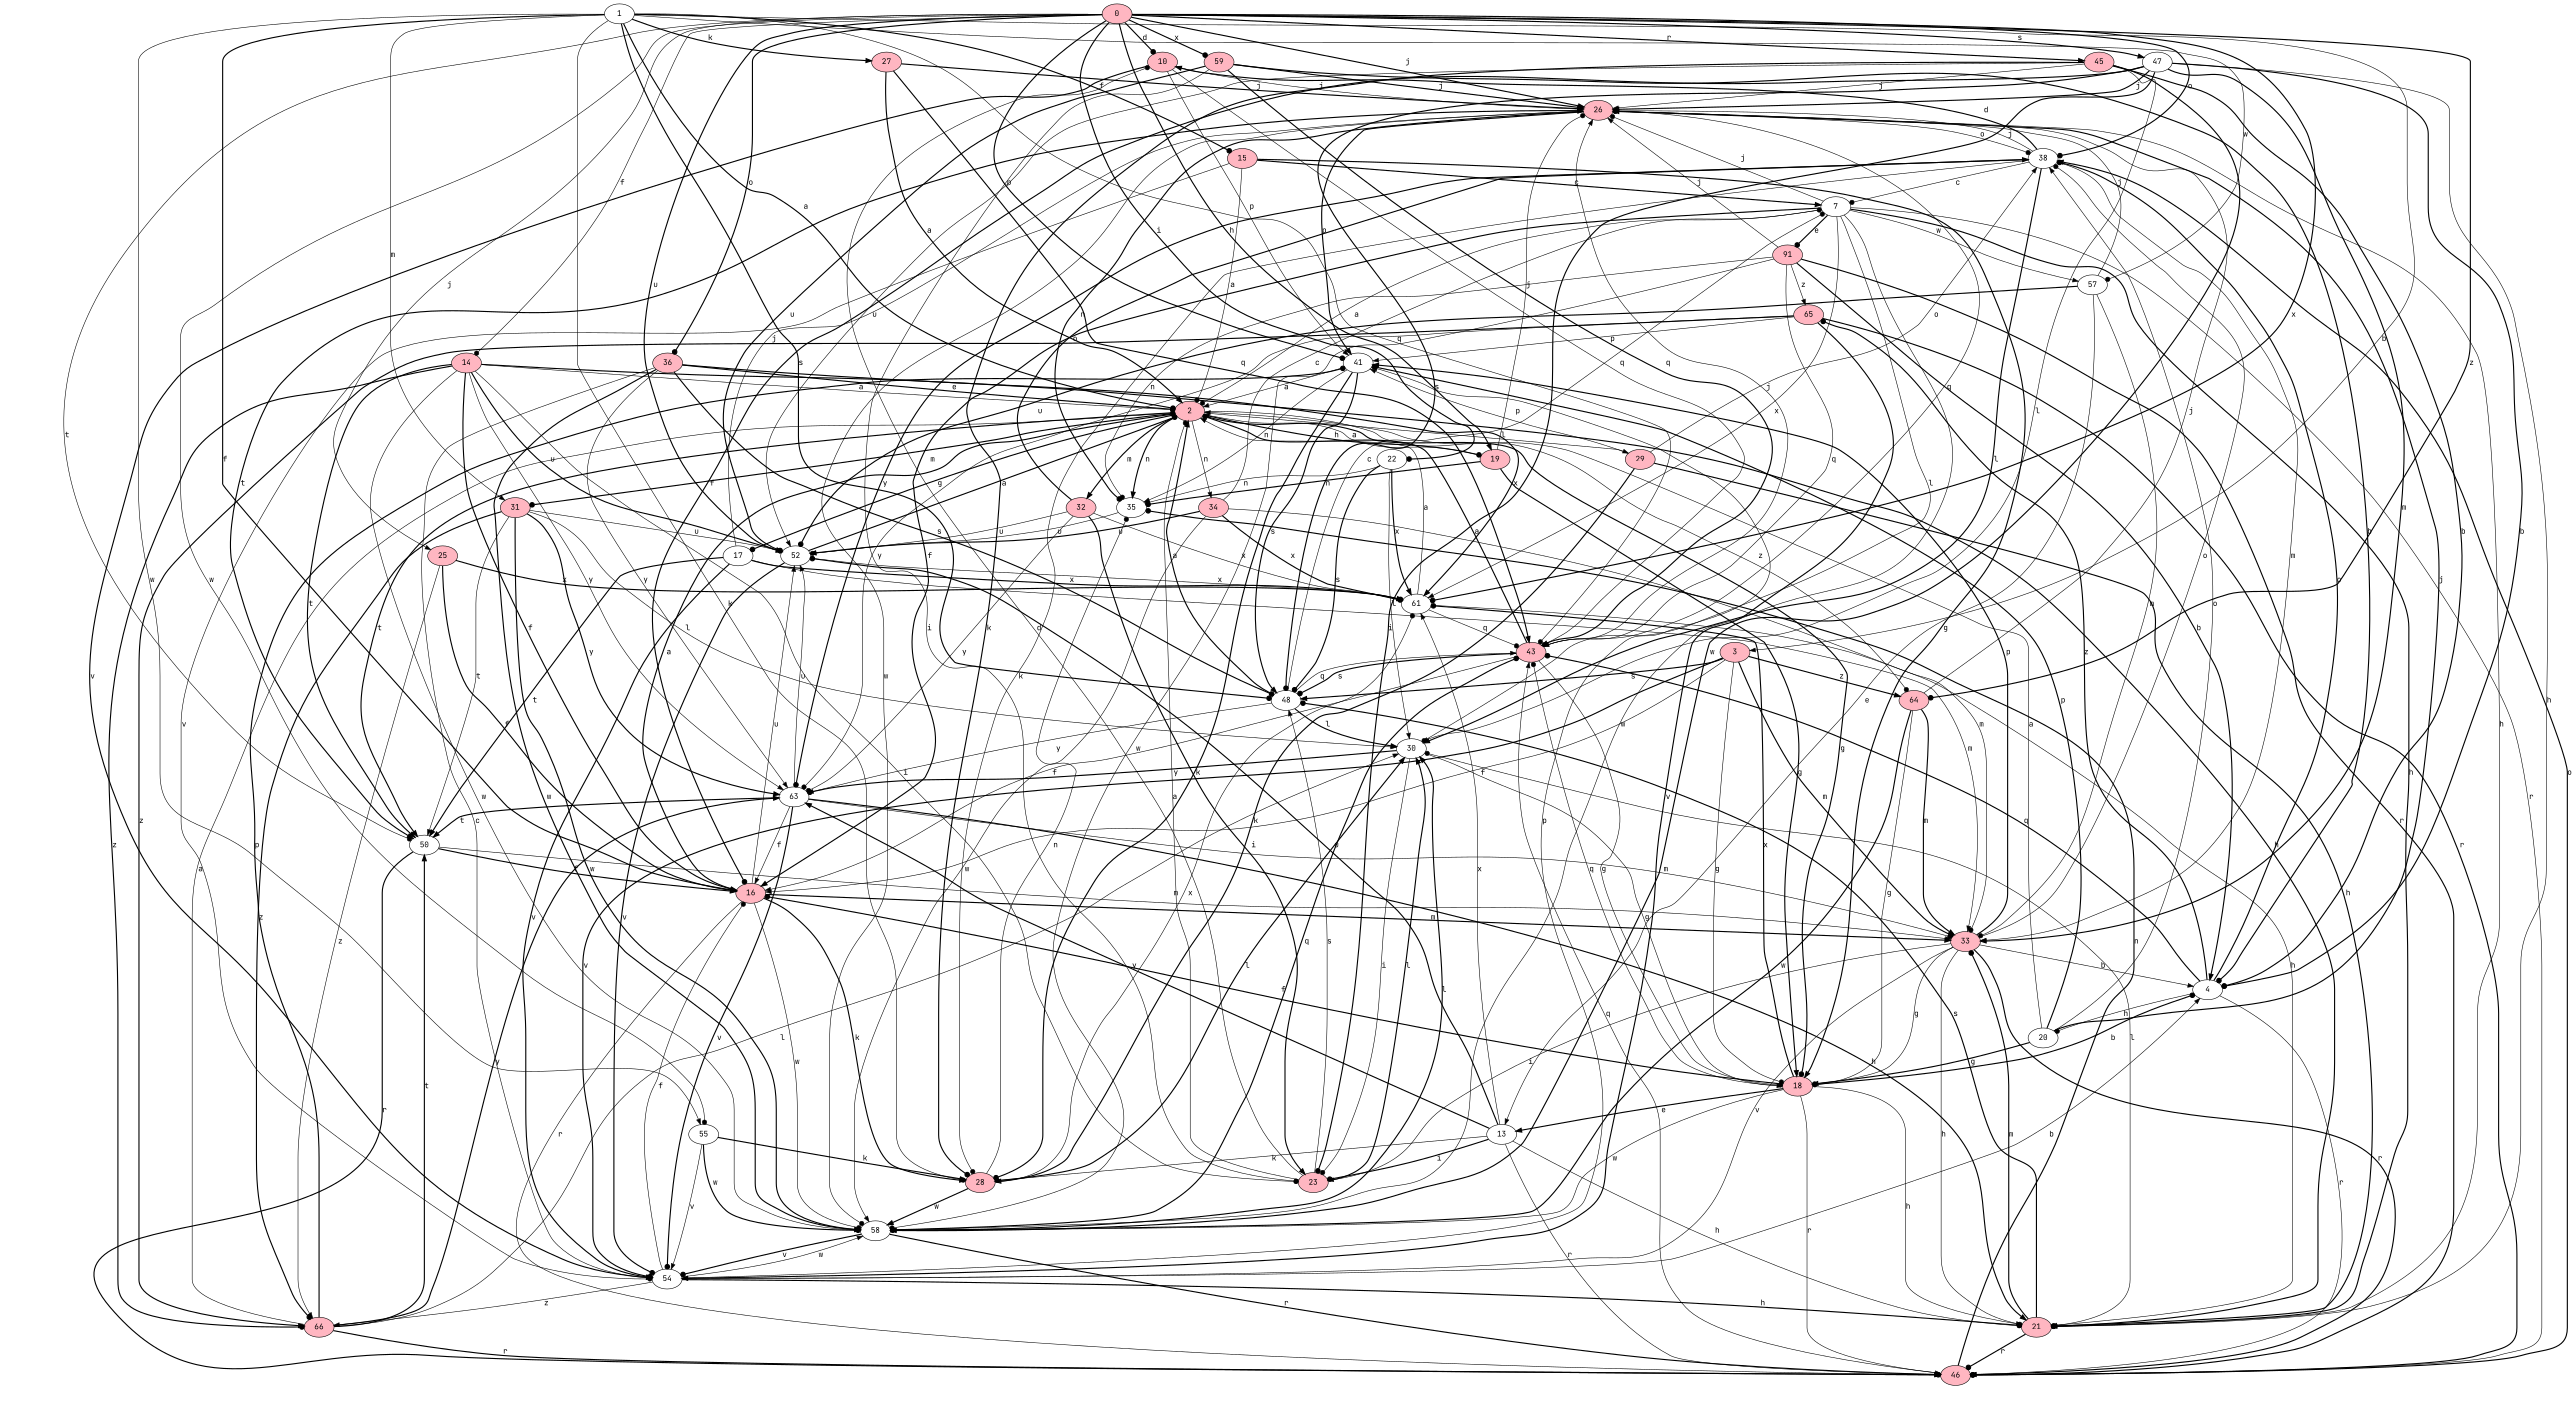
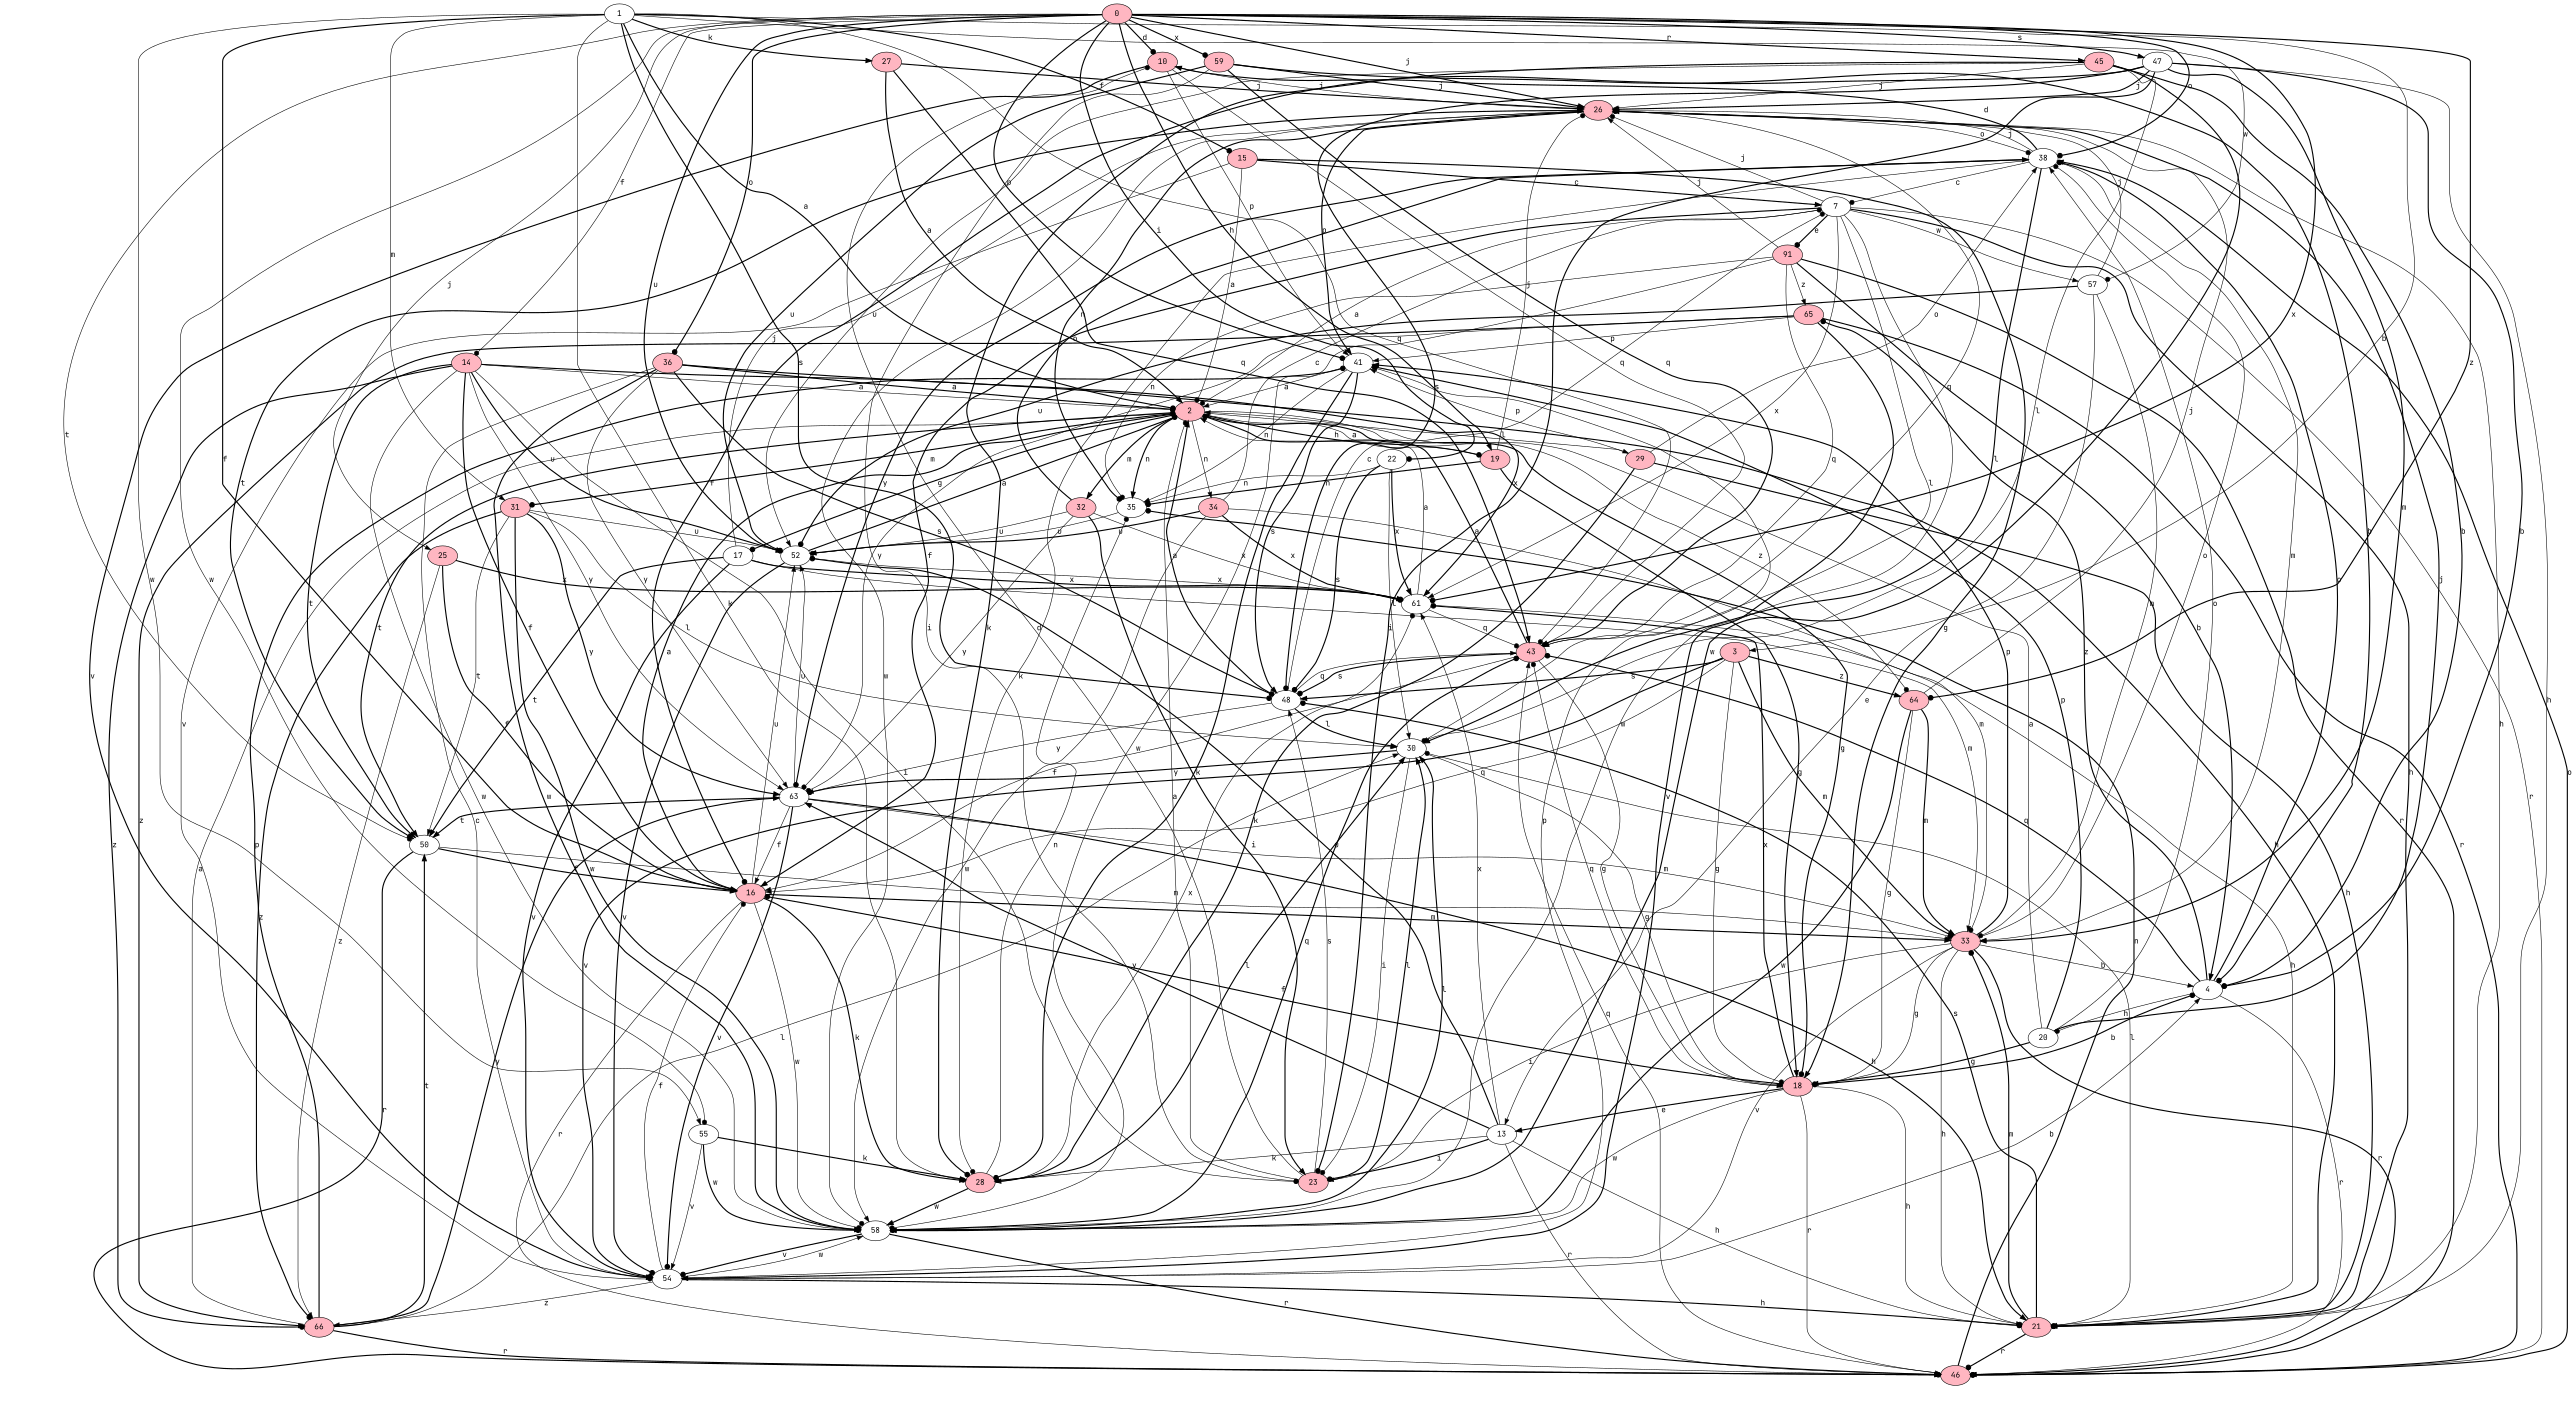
(954, 387) -> (954, 387)
(1777, 404) -> none
(1483, 773) -> (1483, 773)
